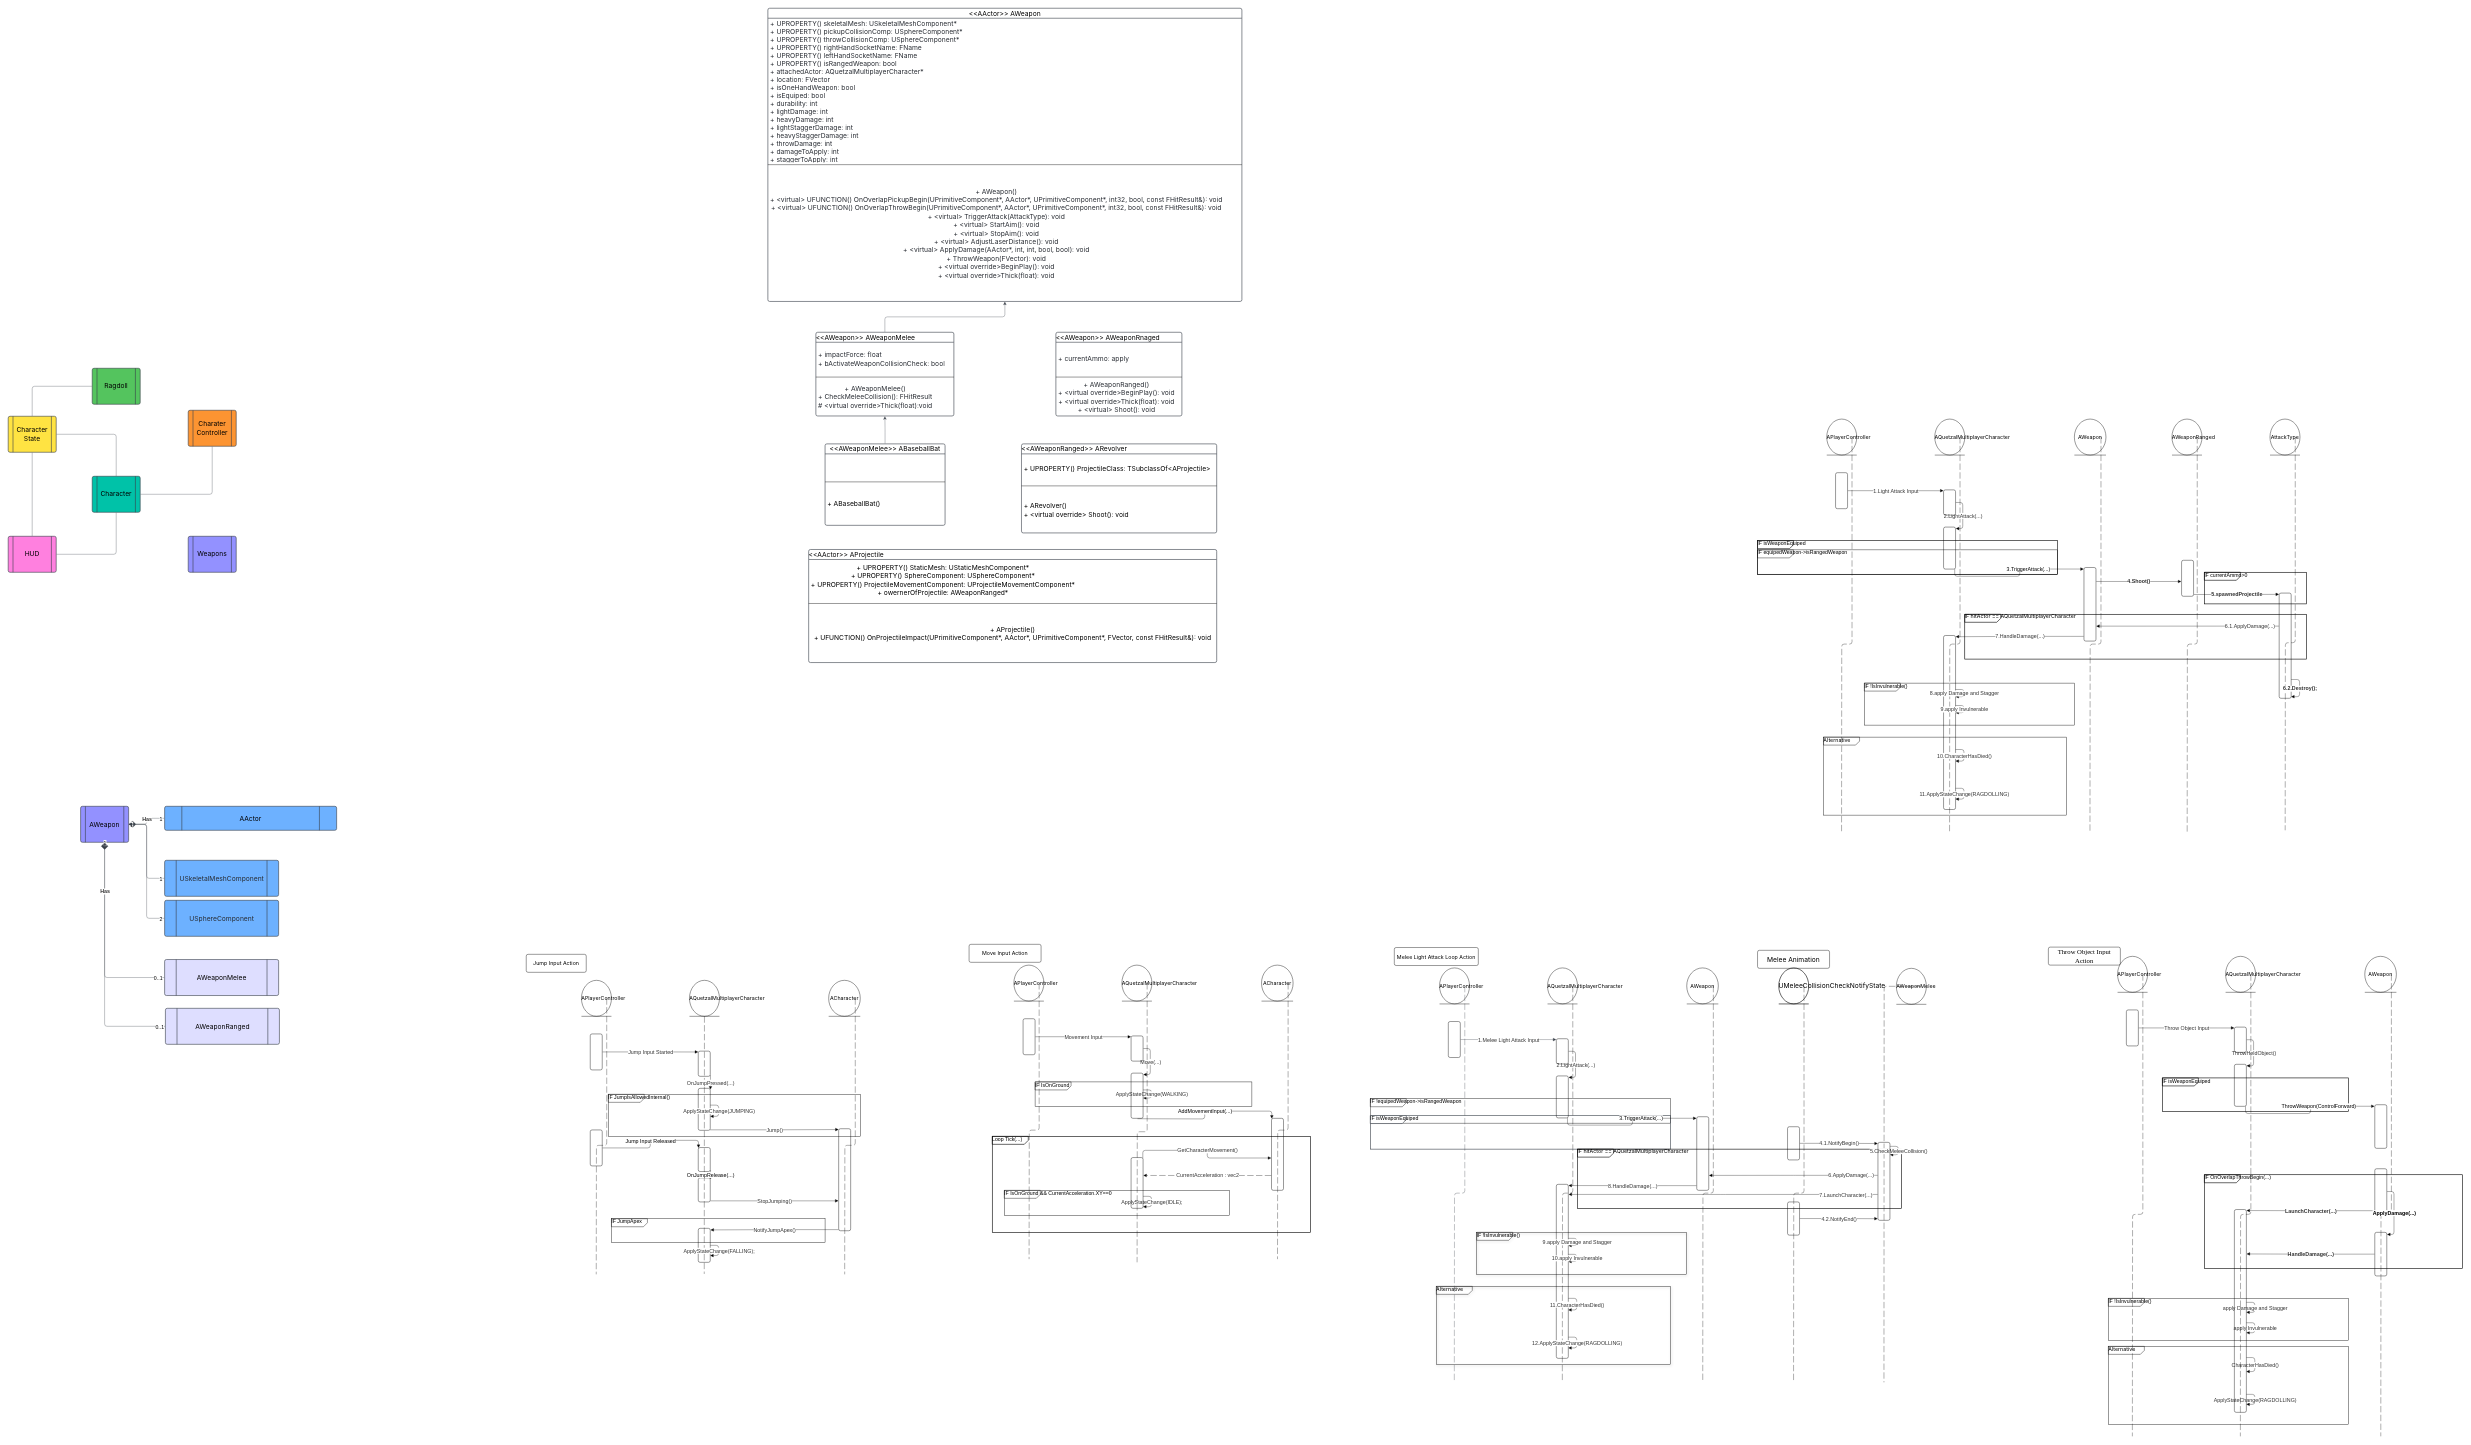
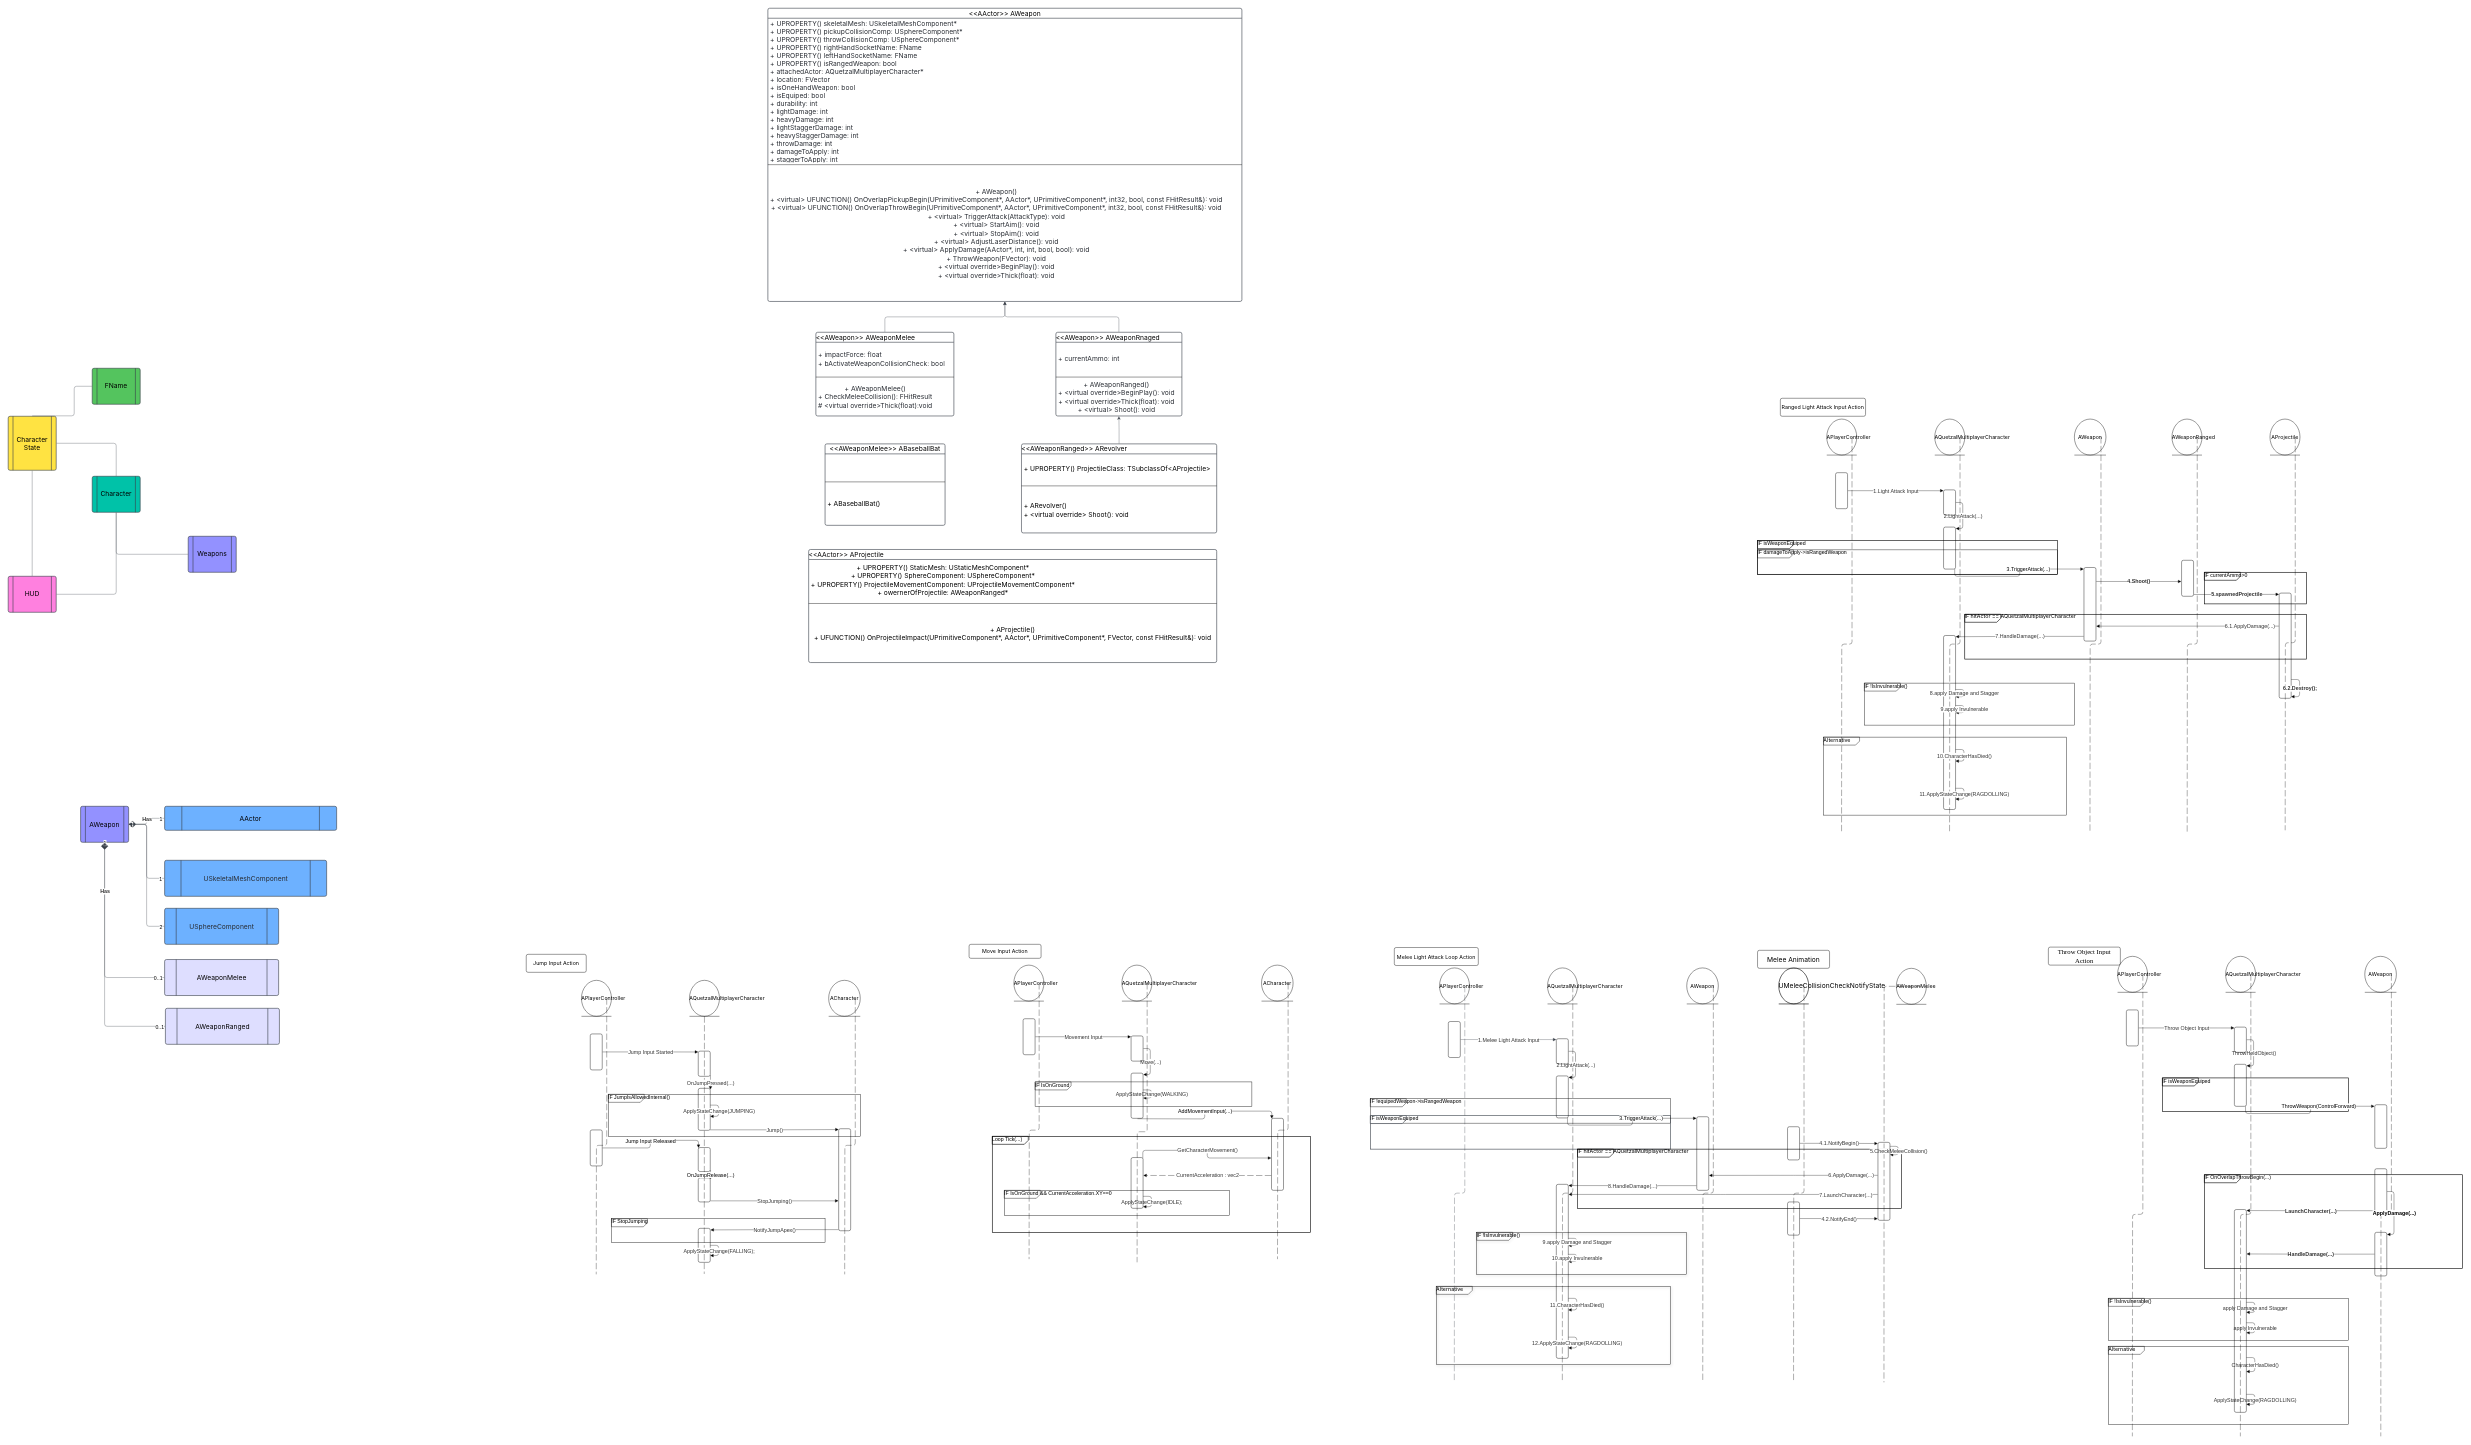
none -> (1071, 317)
(1092, 359) -> (1089, 359)
(116, 386) -> (116, 386)
none -> (1823, 407)
(885, 420) -> none
none -> (1119, 420)
(212, 428) -> none
(32, 434) -> (32, 443)
(2285, 437) -> (2285, 437)
(212, 446) -> none
(1802, 550) -> (1802, 550)
(32, 554) -> (32, 594)
none -> (152, 554)
(222, 878) -> (246, 878)
(222, 918) -> (222, 926)
(1005, 953) -> (1005, 951)
(627, 1219) -> (630, 1219)
